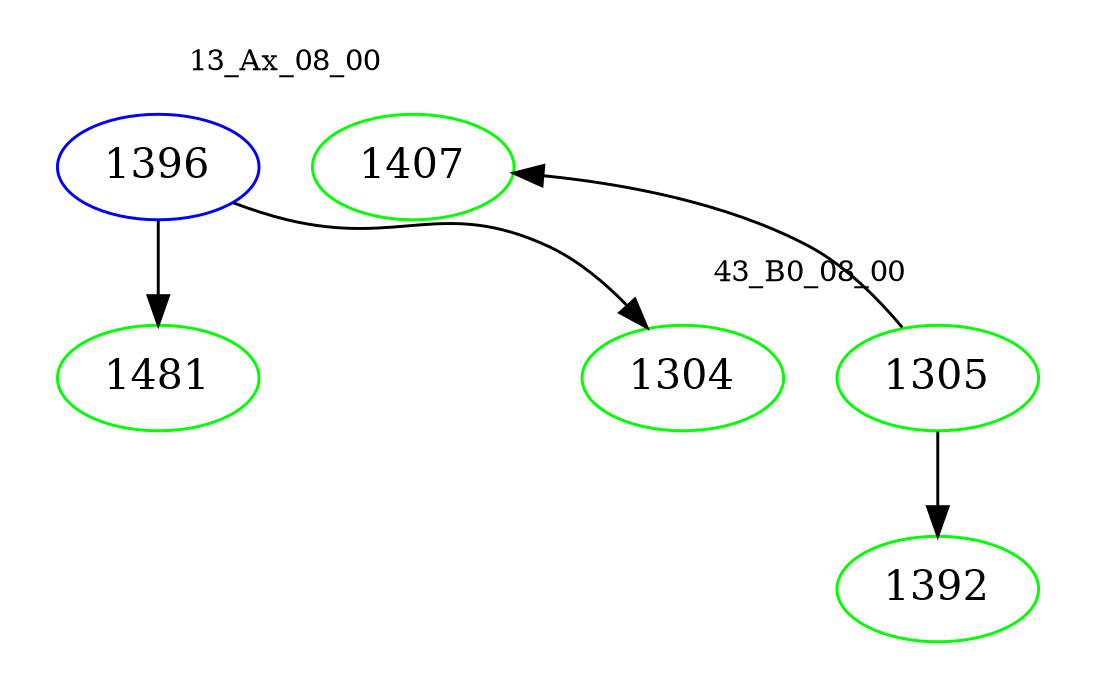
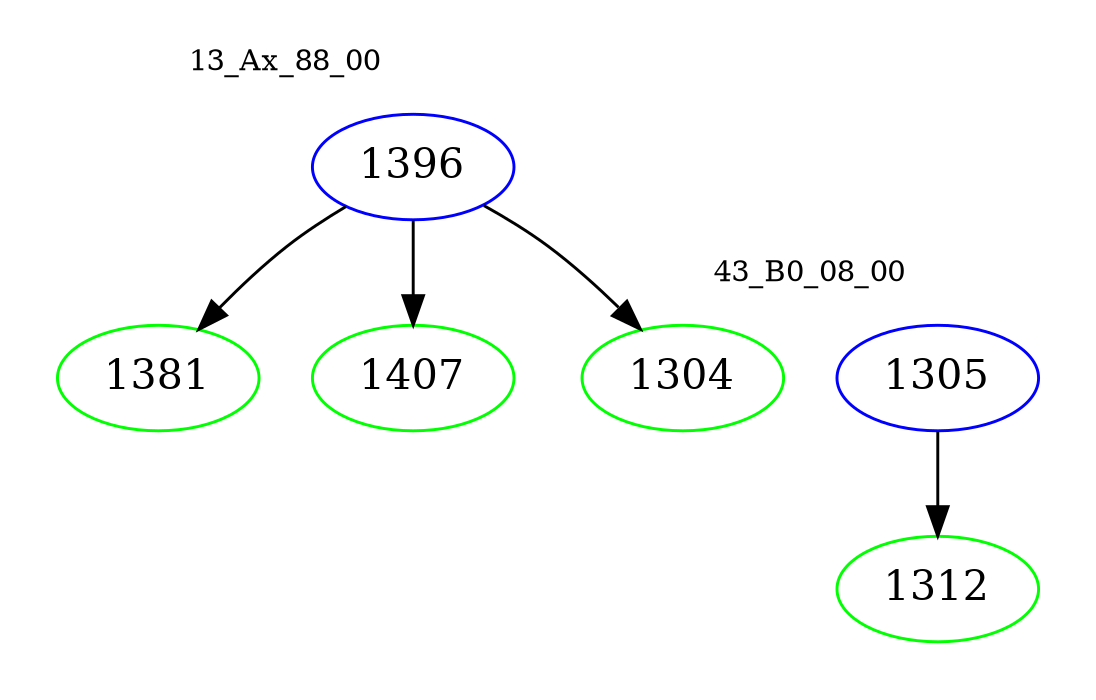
(286, 63) -> (286, 63)
(739, 216) -> (413, 258)
(158, 378) -> (158, 378)
(938, 378) -> (938, 378)
(938, 589) -> (938, 589)
